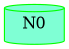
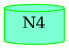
(34, 24) -> (34, 24)
